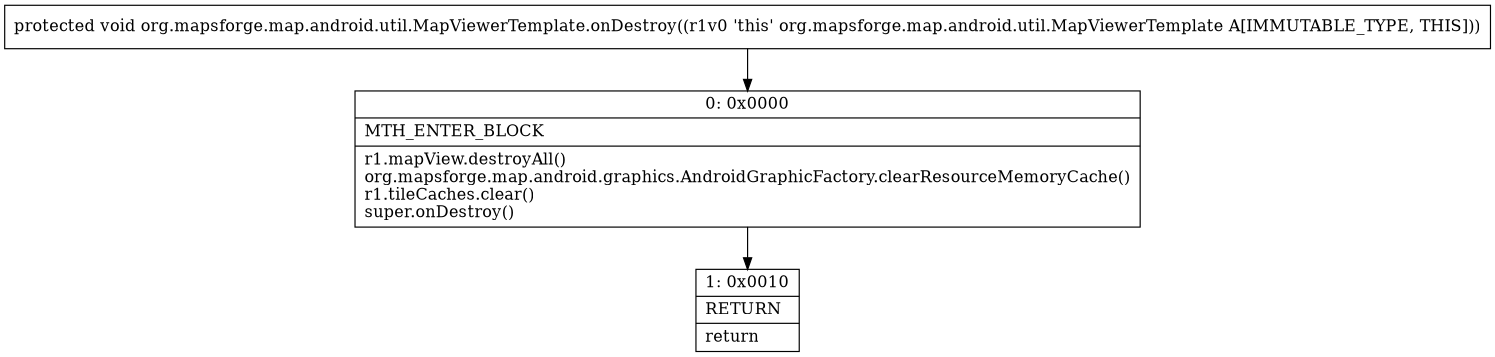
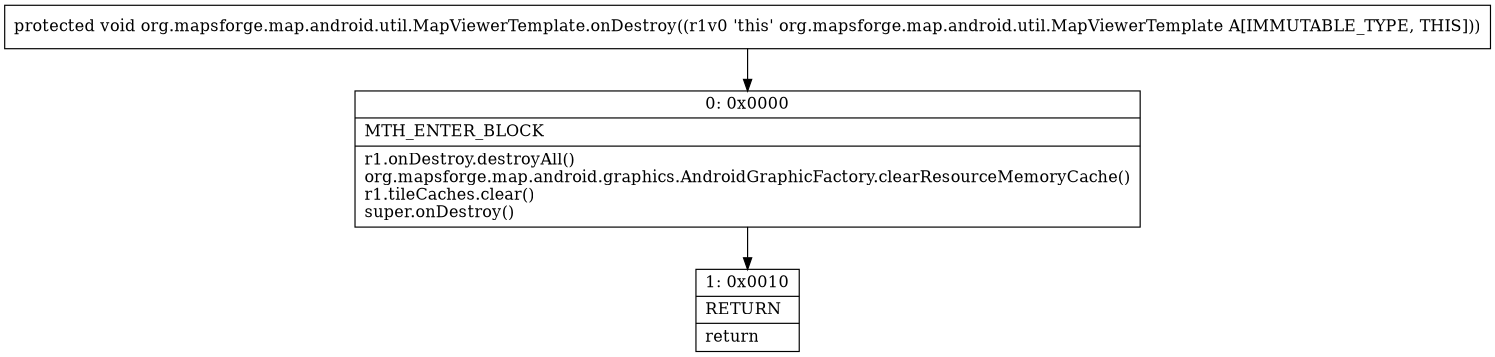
(465, 160) -> (470, 160)
